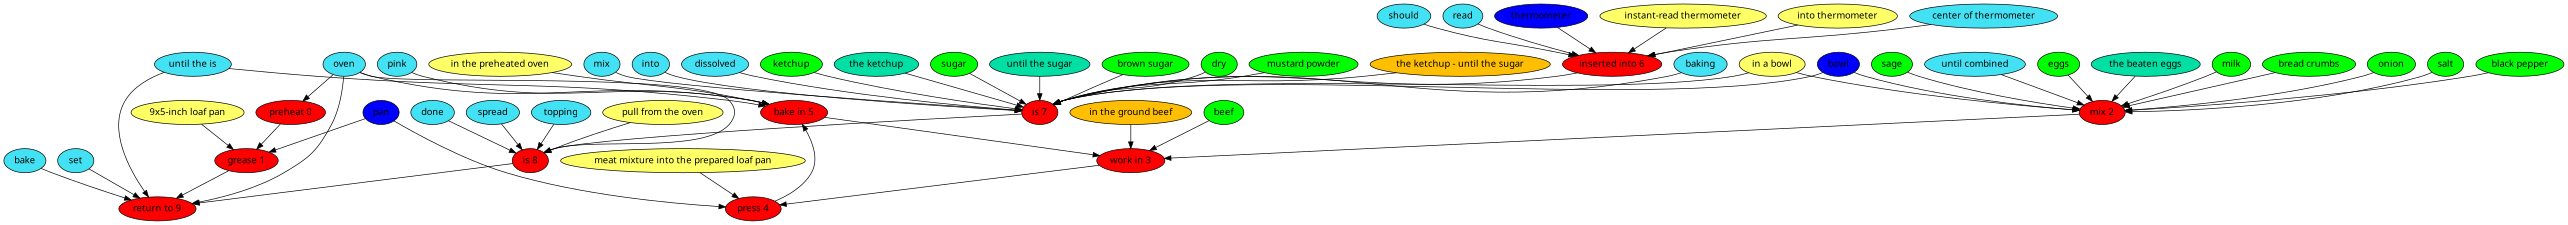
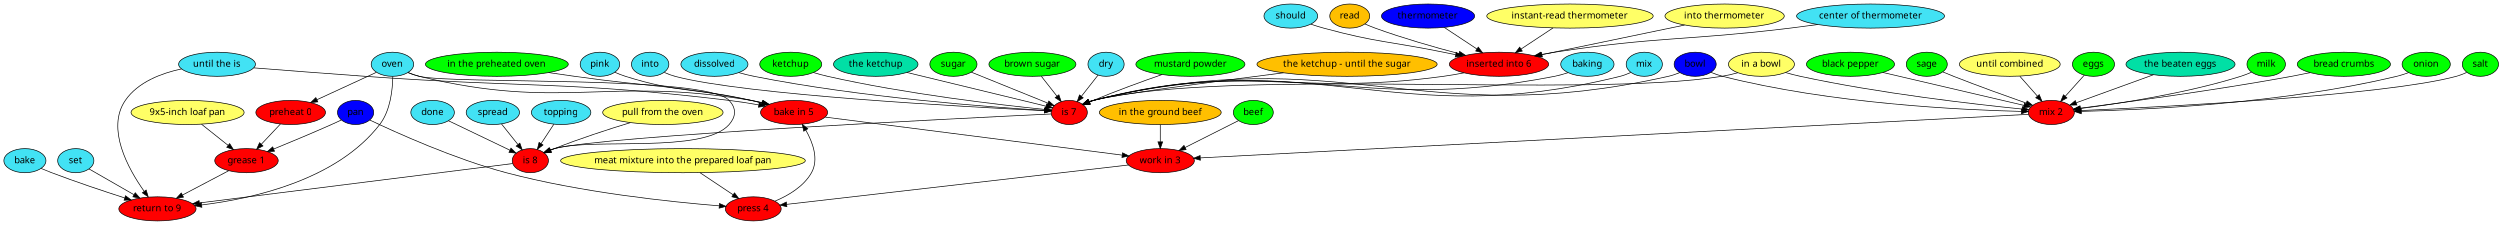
(1463, 16) -> (1350, 16)
(500, 64) -> (497, 64)
(1040, 64) -> none
(1219, 64) -> (1106, 64)
(1975, 64) -> (2010, 64)
